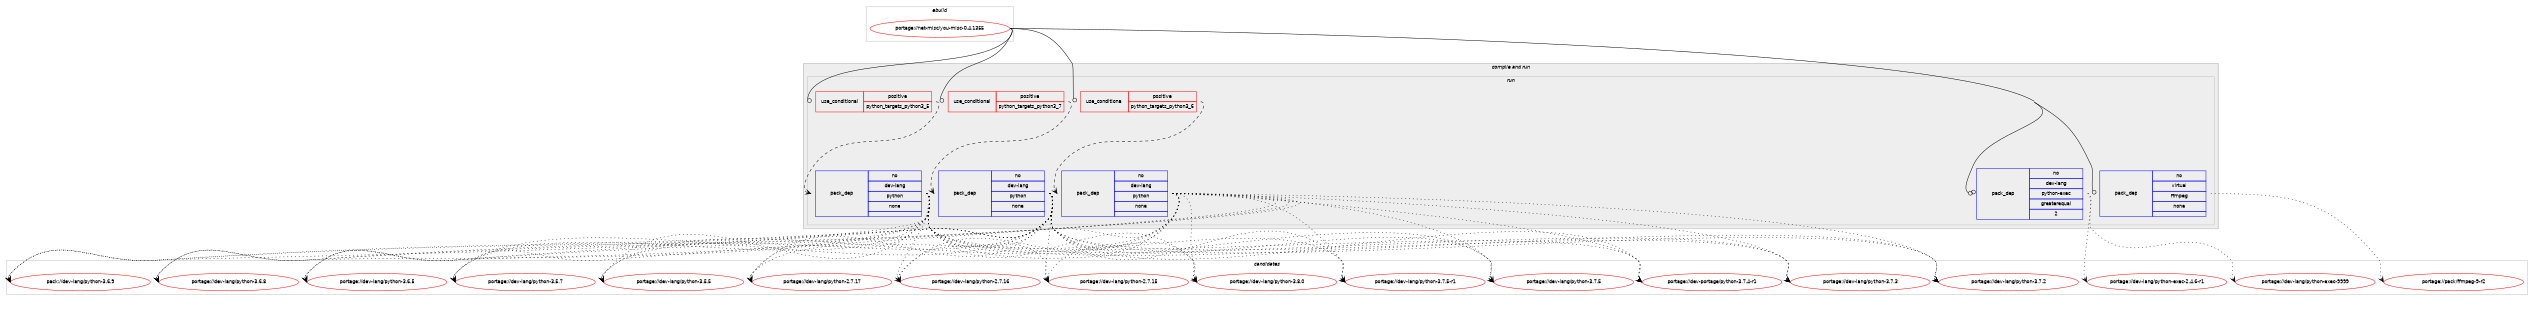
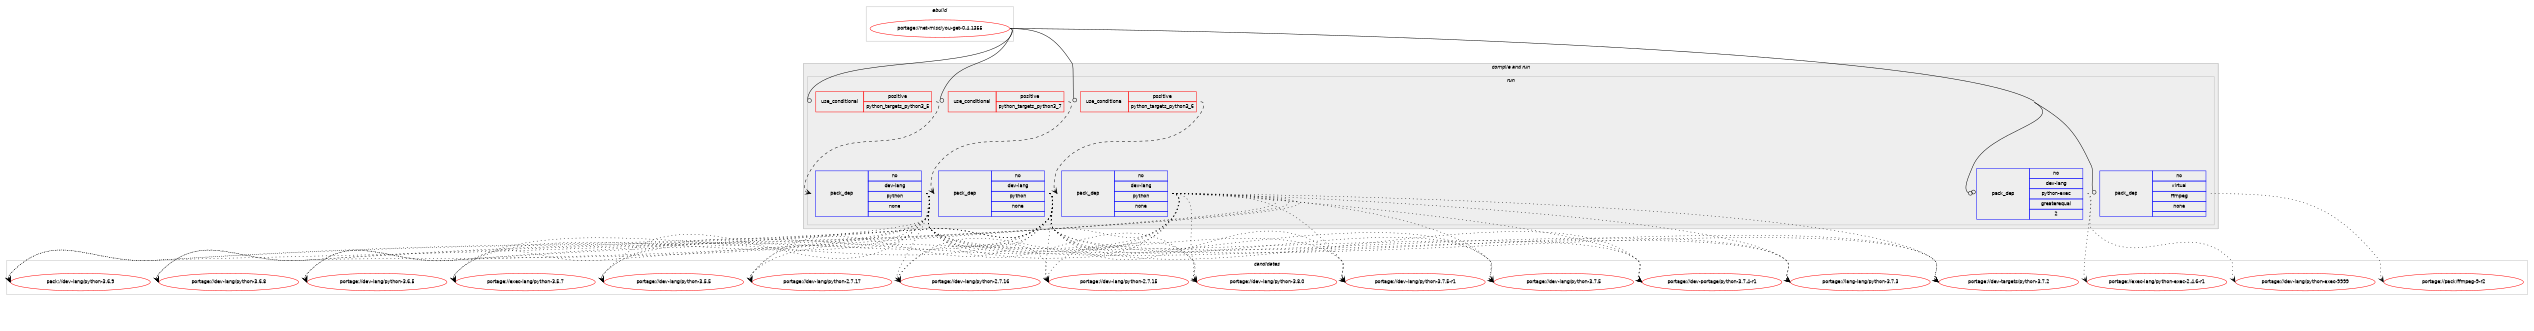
(940, 29) -> (940, 29)
(525, 282) -> (525, 282)
(1860, 282) -> (1860, 282)
(2009, 282) -> (2009, 282)
(2157, 282) -> (2157, 282)
